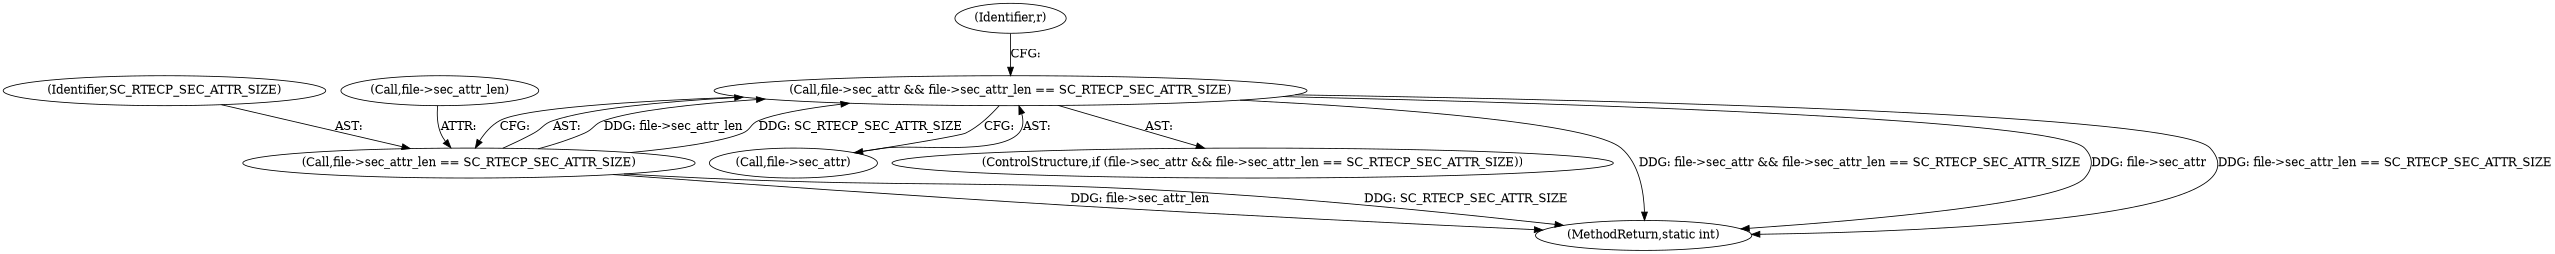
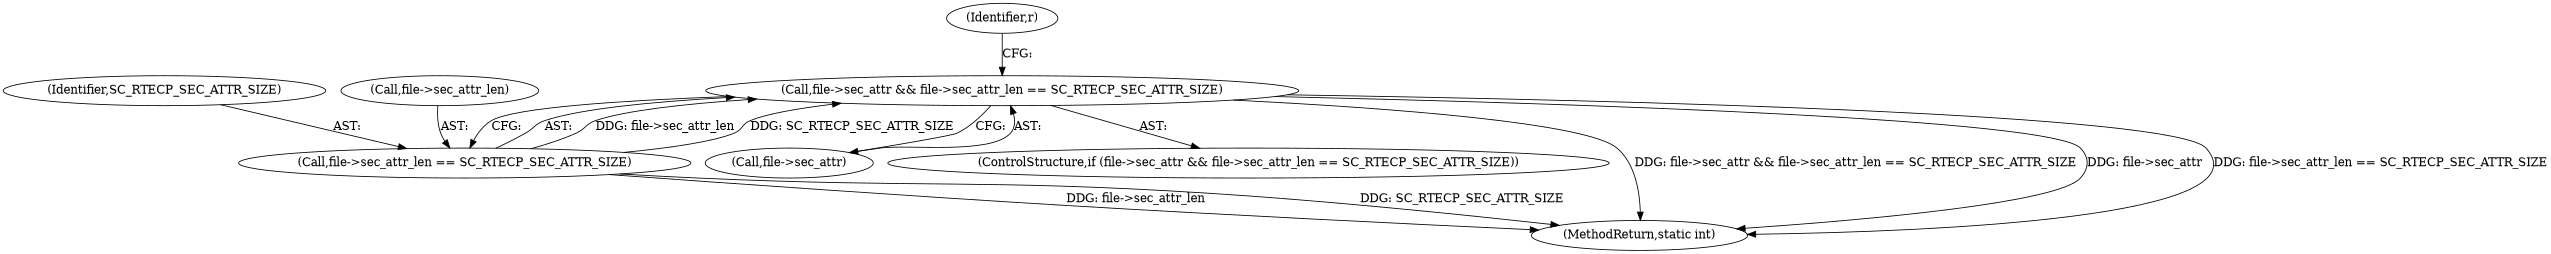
(461, 127) -> (456, 127)
